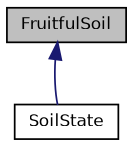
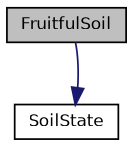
(55, 82) -> (78, 65)
